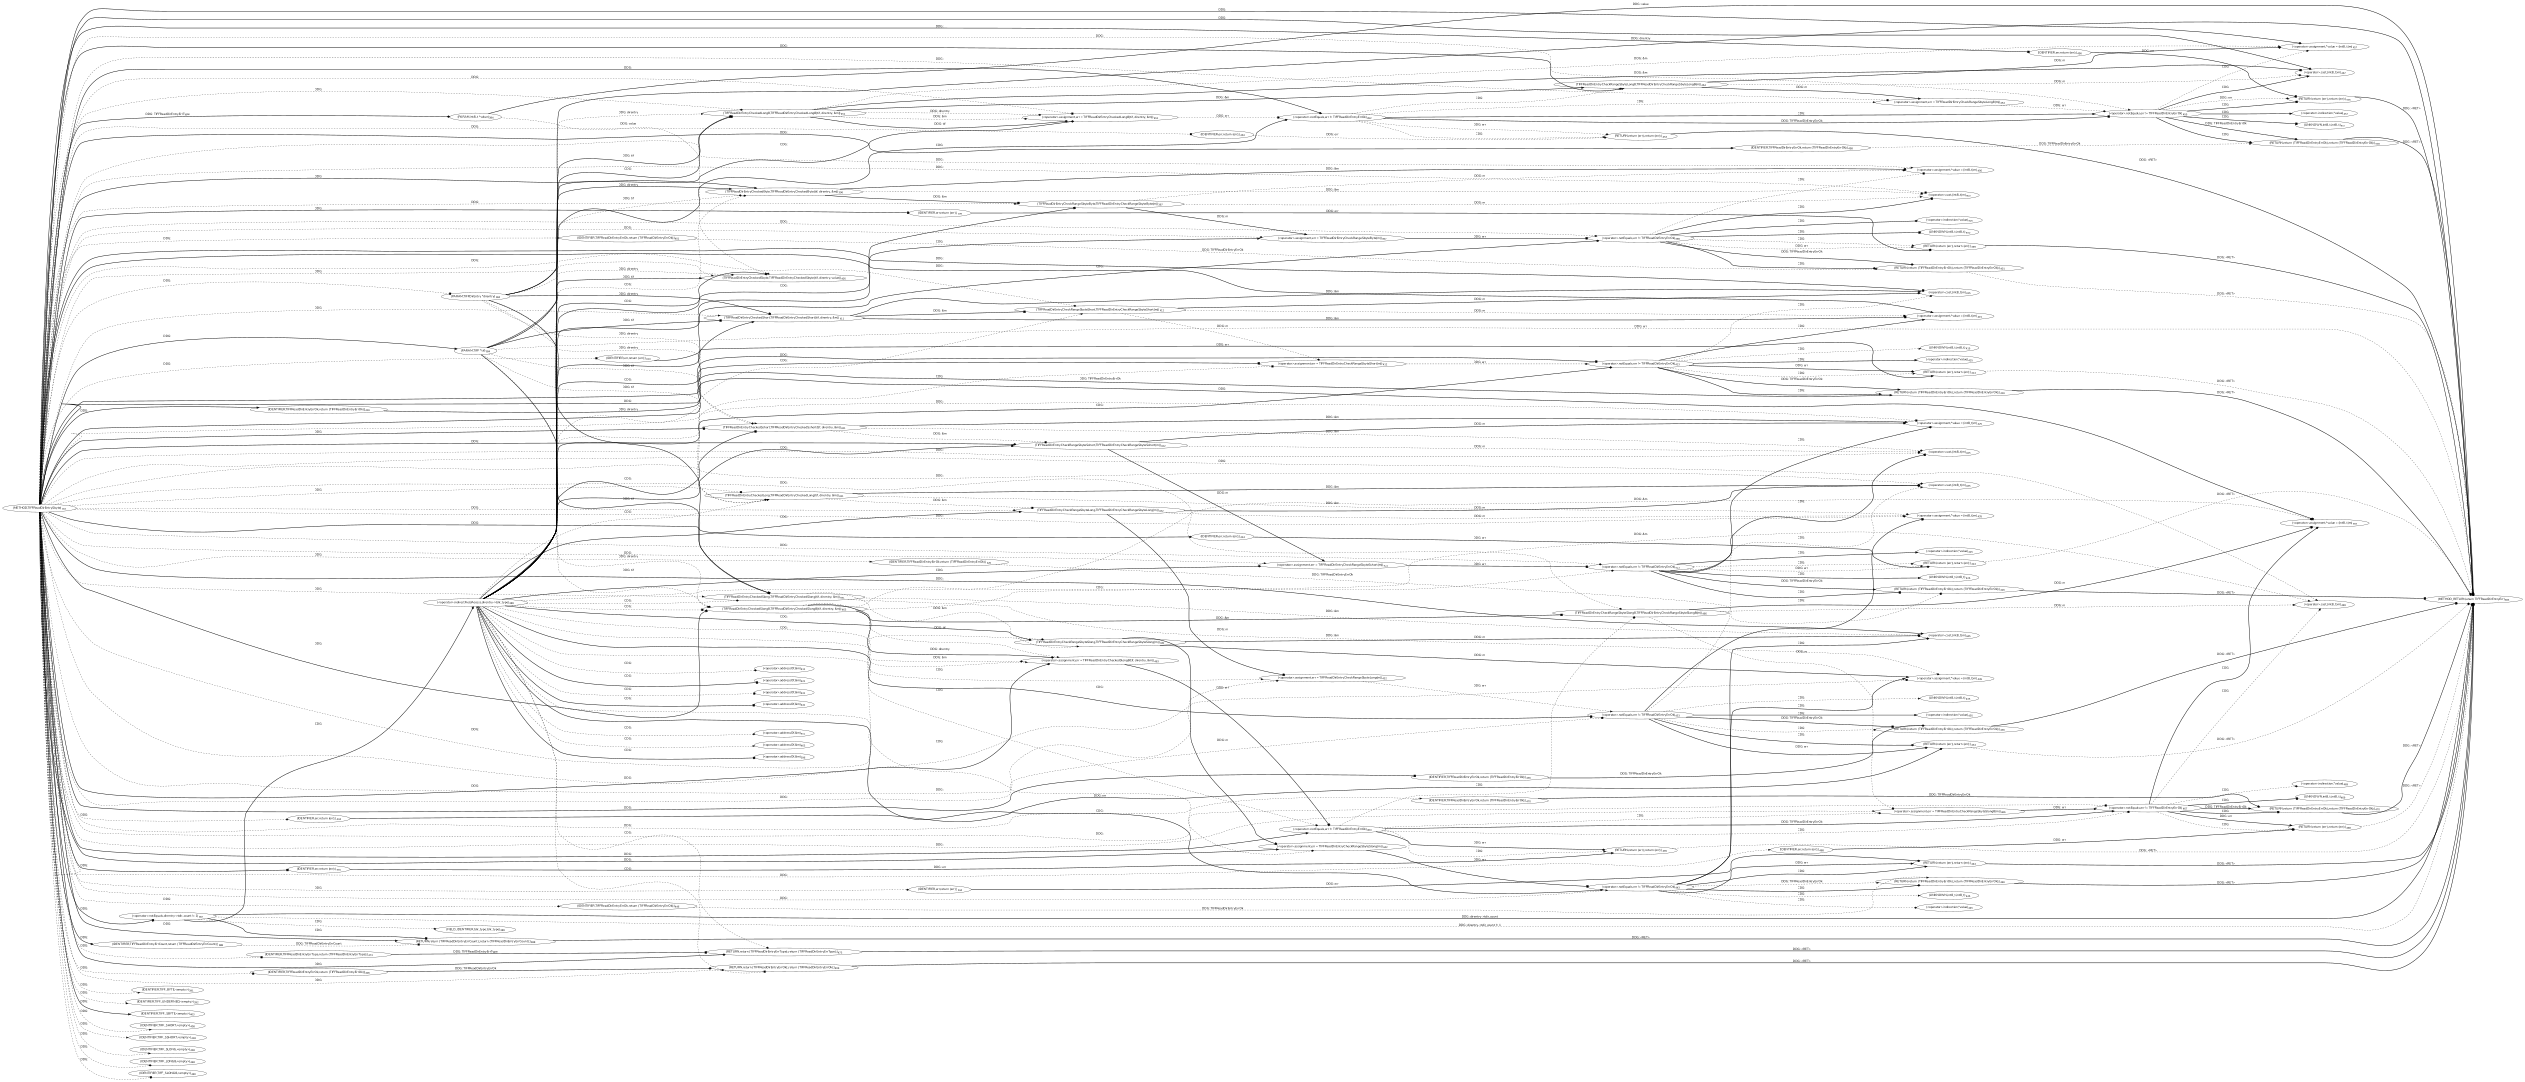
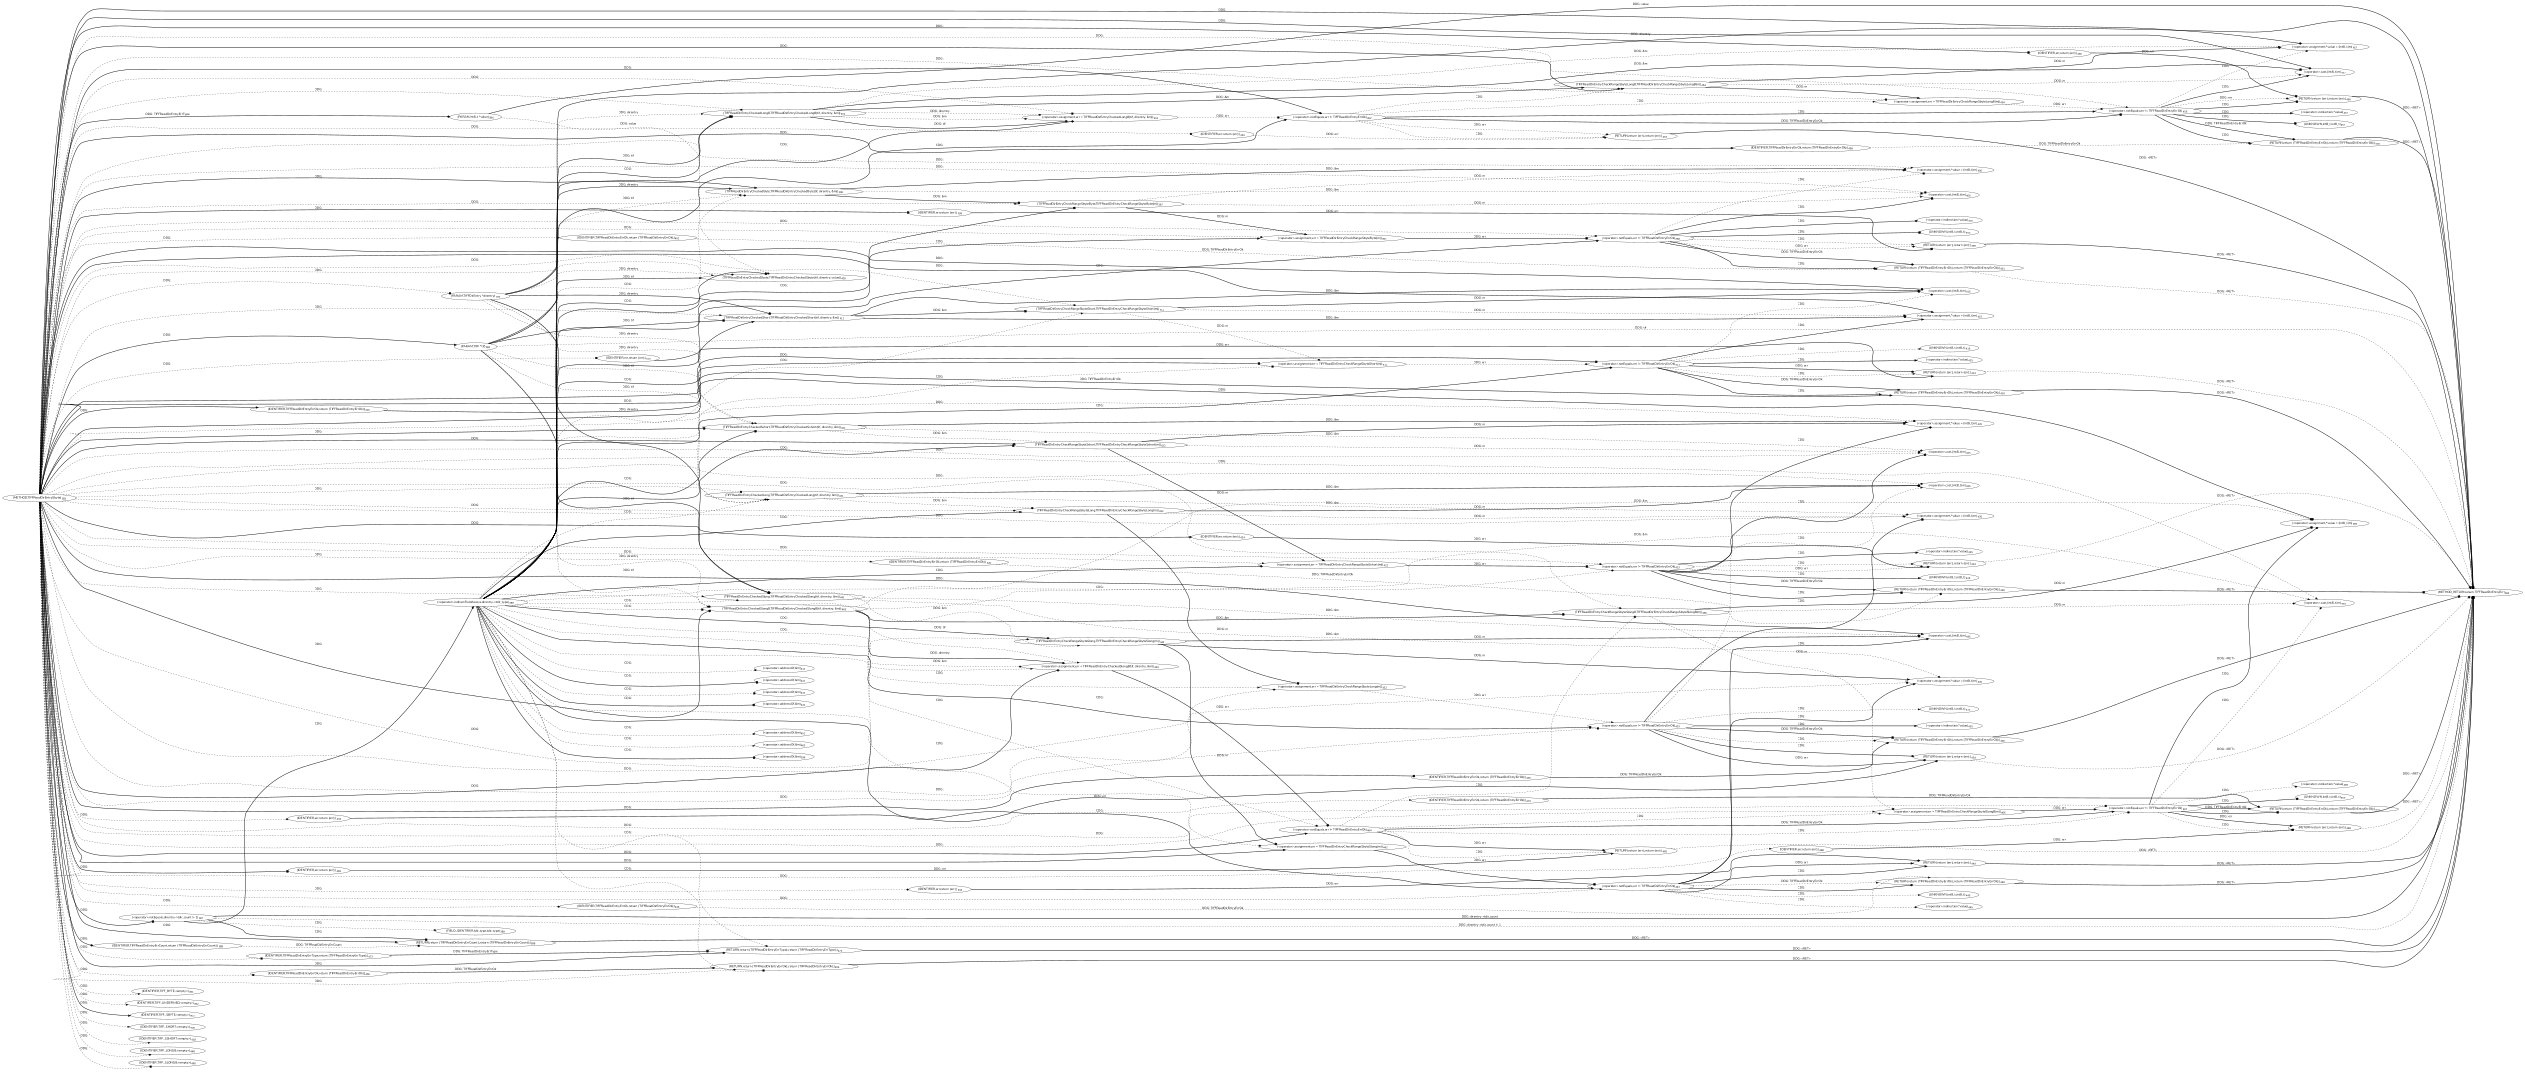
(1641, 327) -> (1641, 328)
(168, 1050) -> none
